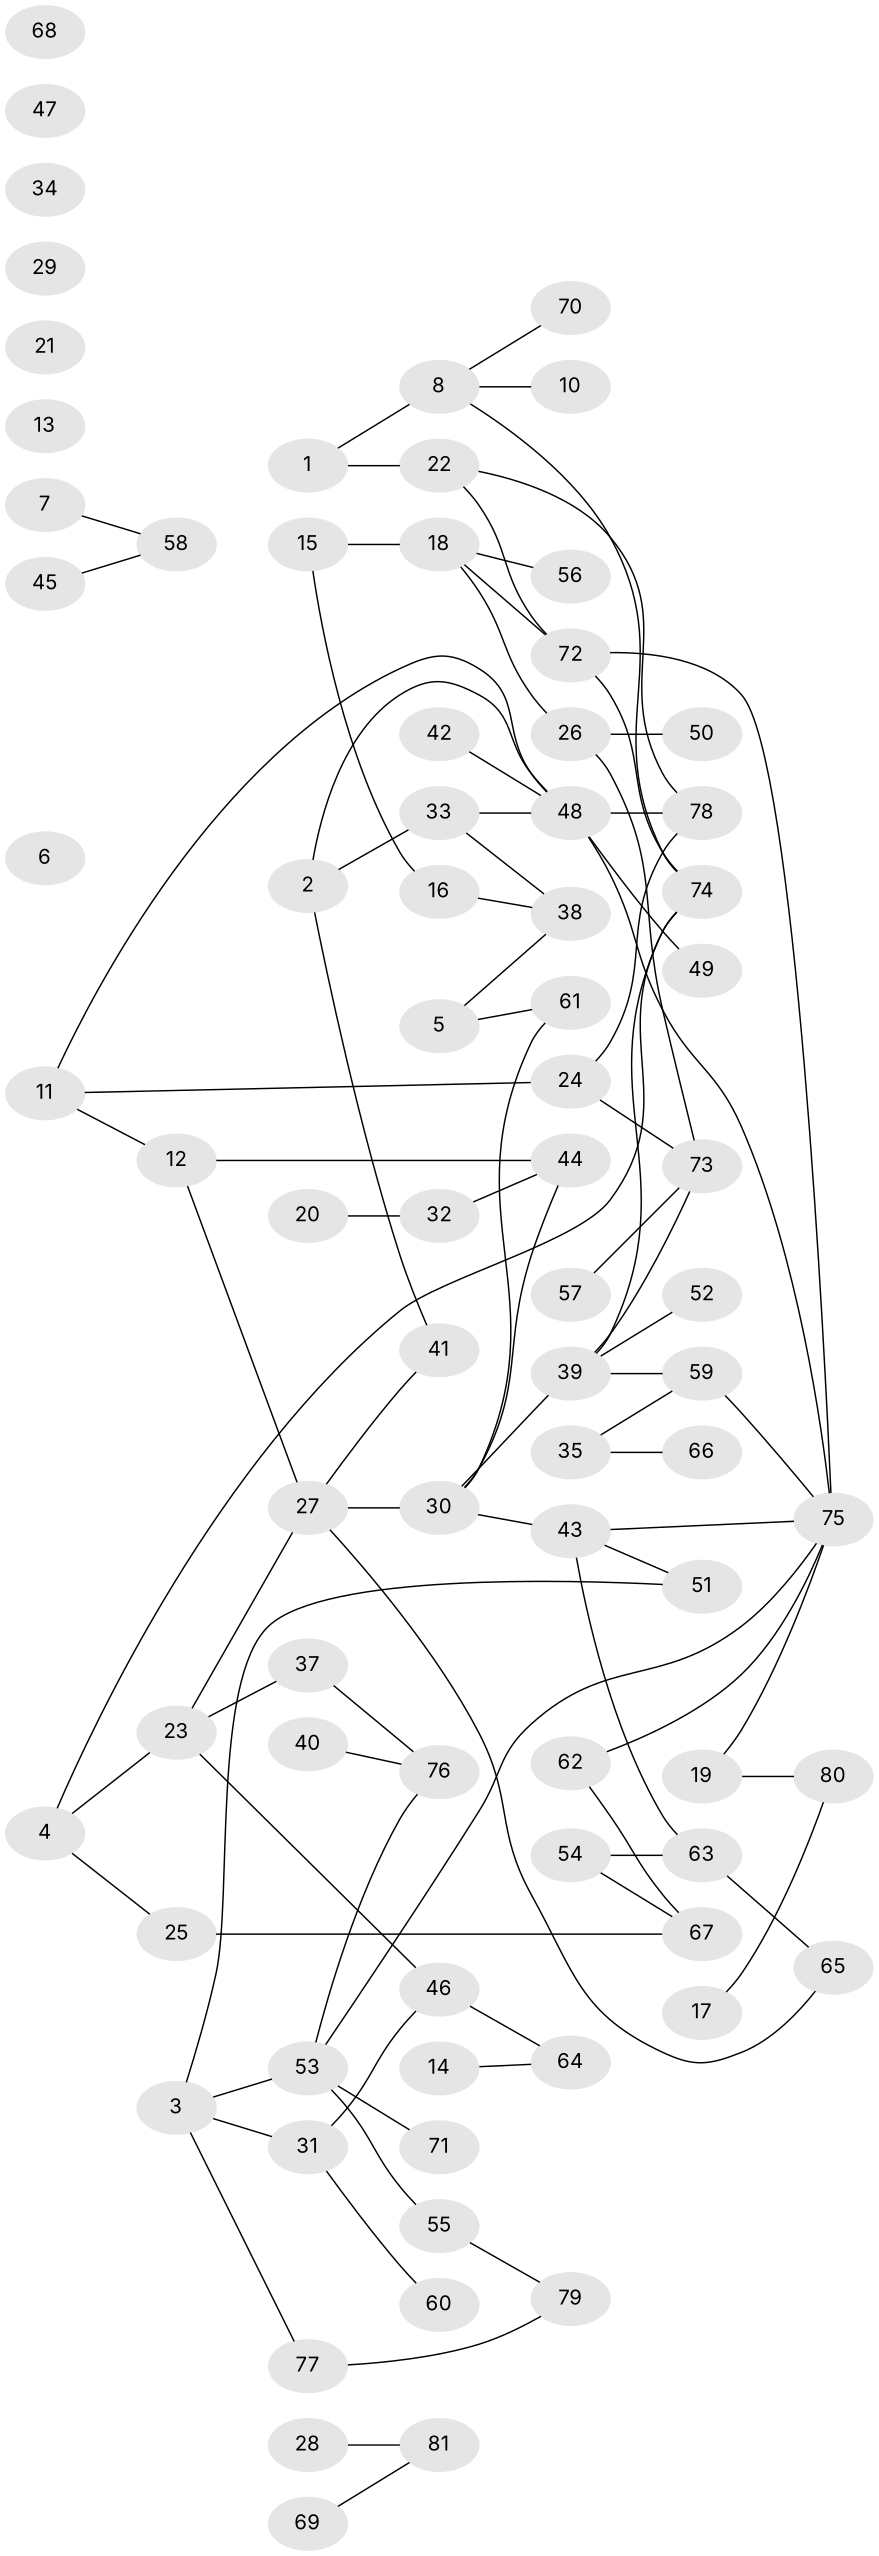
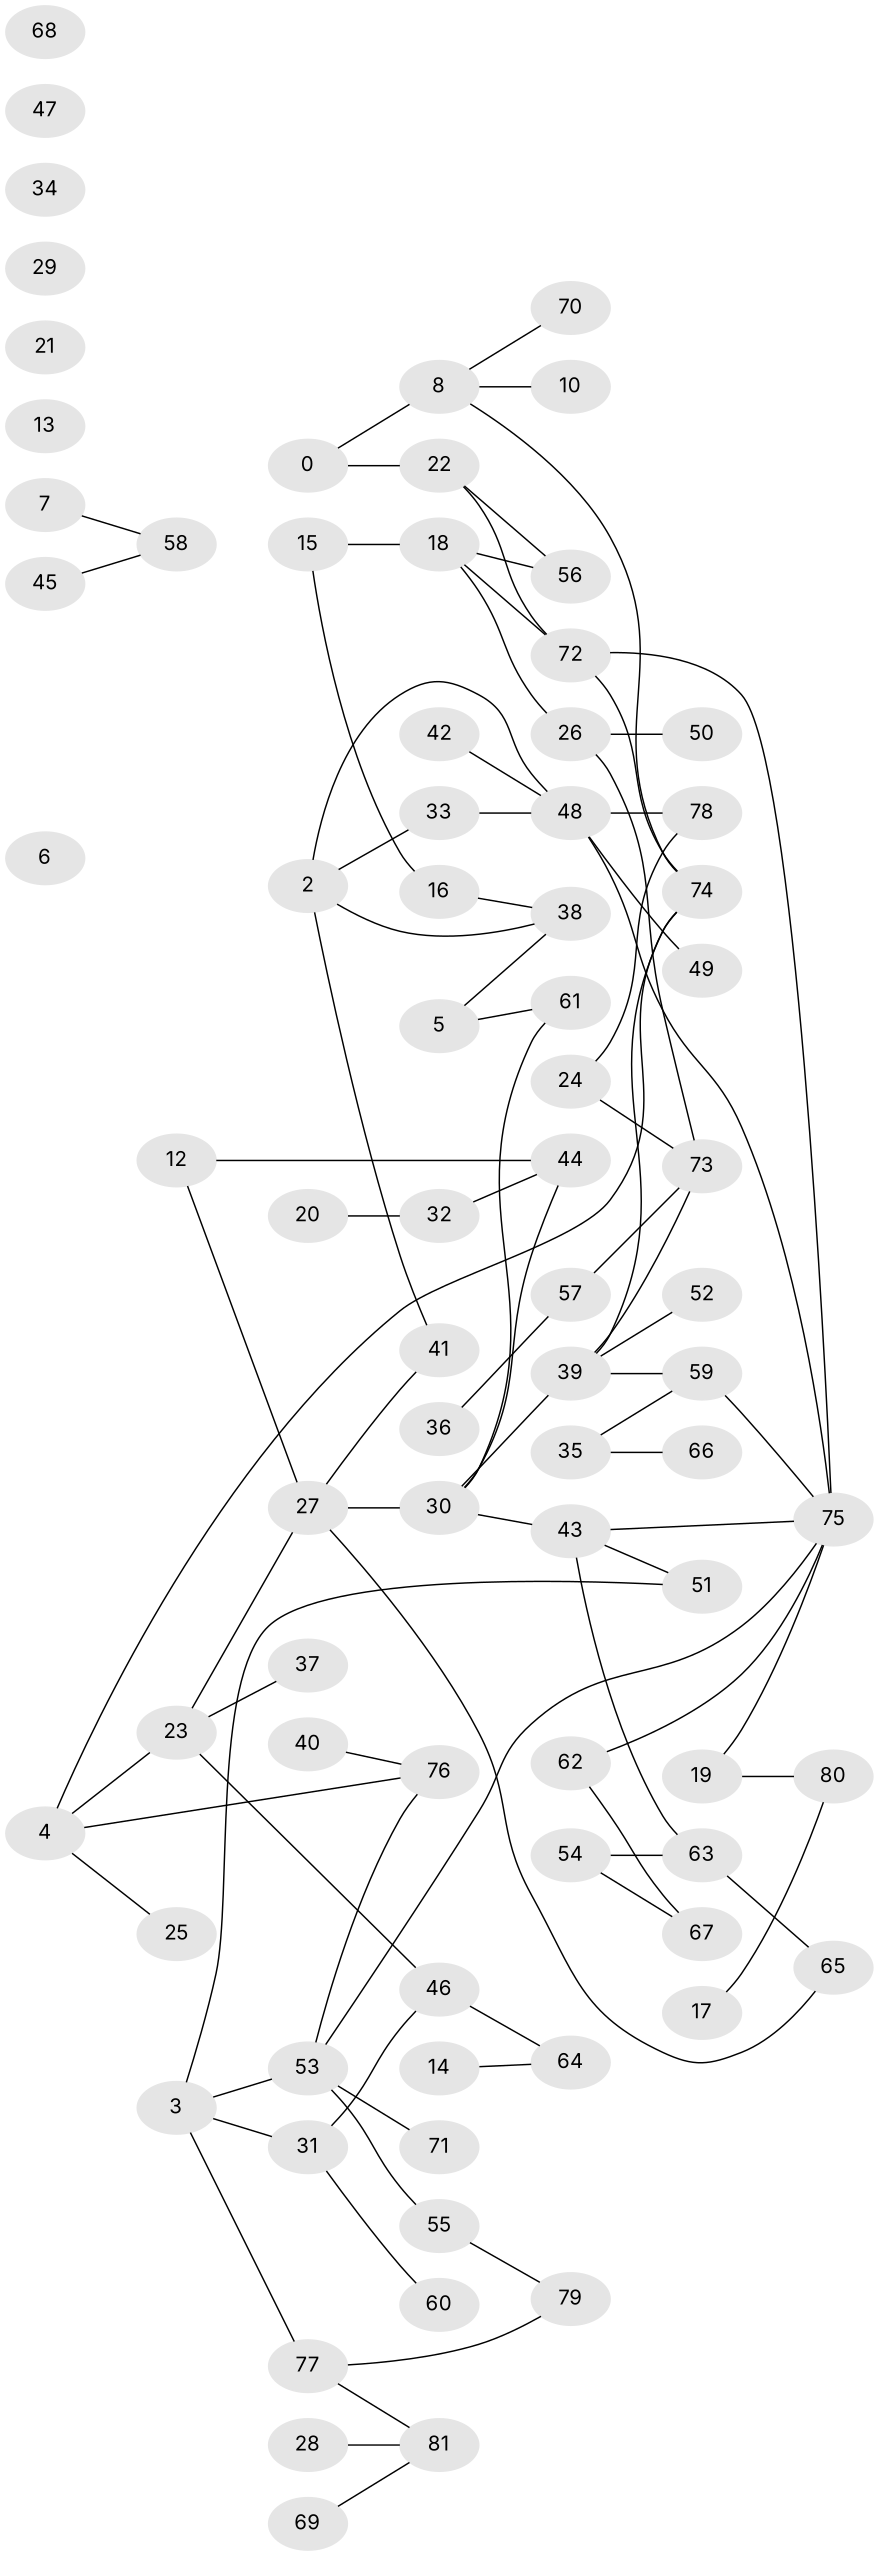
(308, 466) -> (308, 466)
(577, 508) -> (505, 521)
(505, 863) -> (433, 936)
(45, 1093) -> none
none -> (439, 1429)
(374, 1719) -> (266, 1799)
(439, 1934) -> none
none -> (374, 2406)
